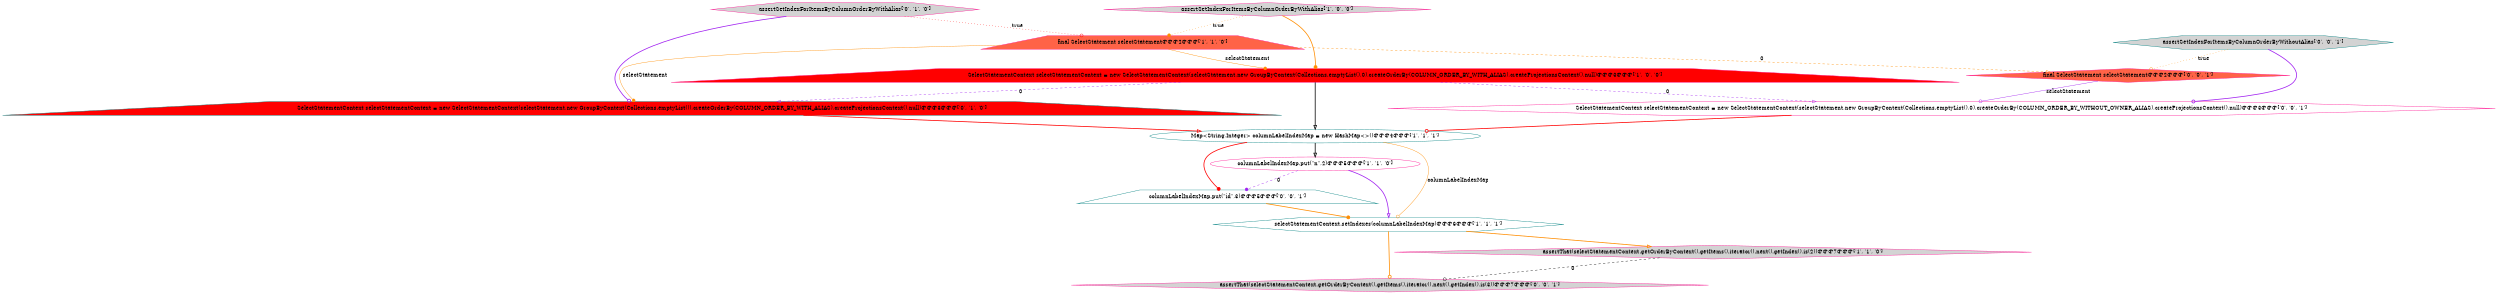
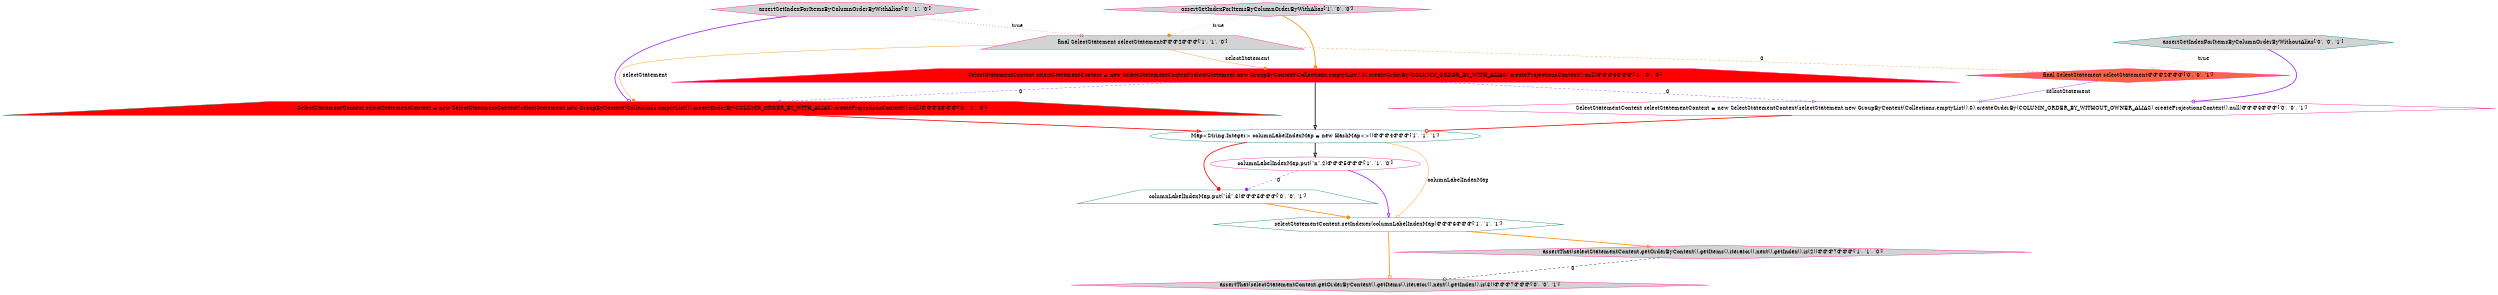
(1143, 42) -> (1143, 42)
